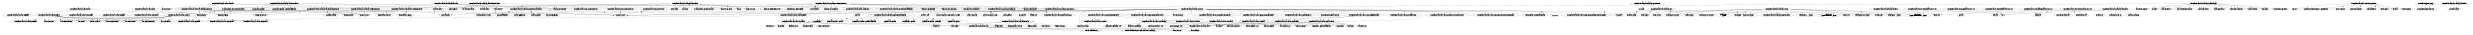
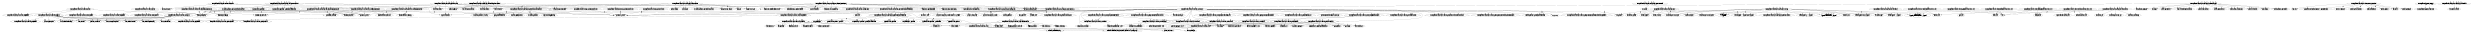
(1285, 26) -> (1284, 26)
